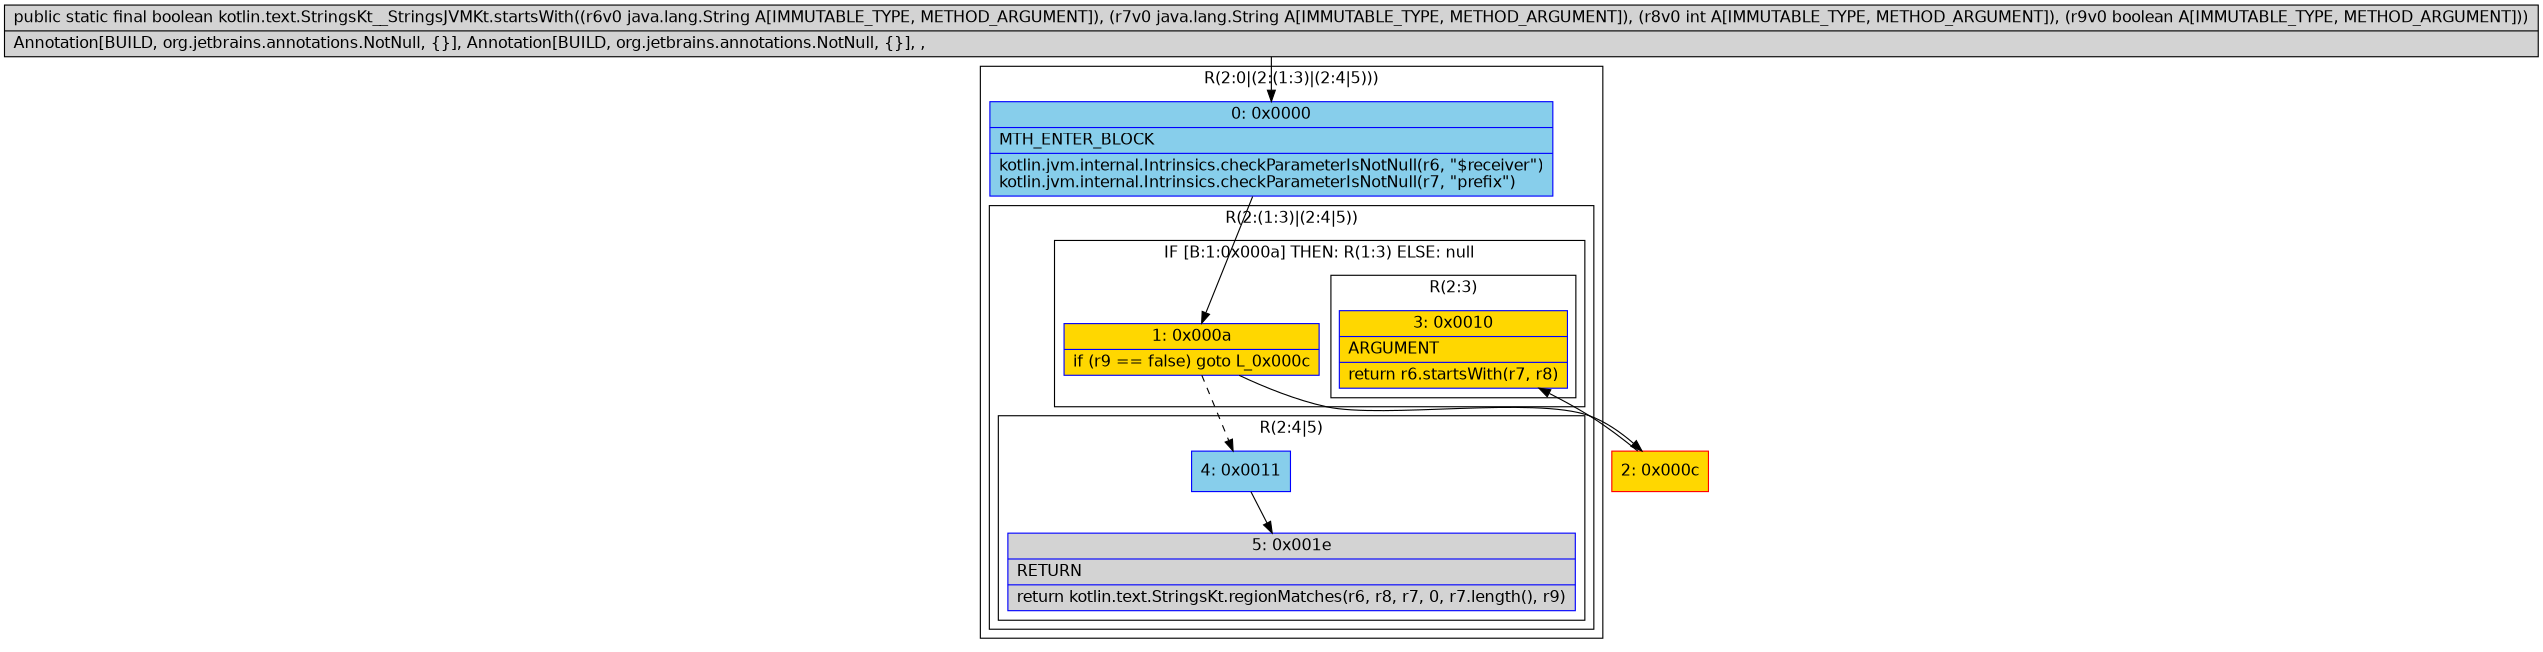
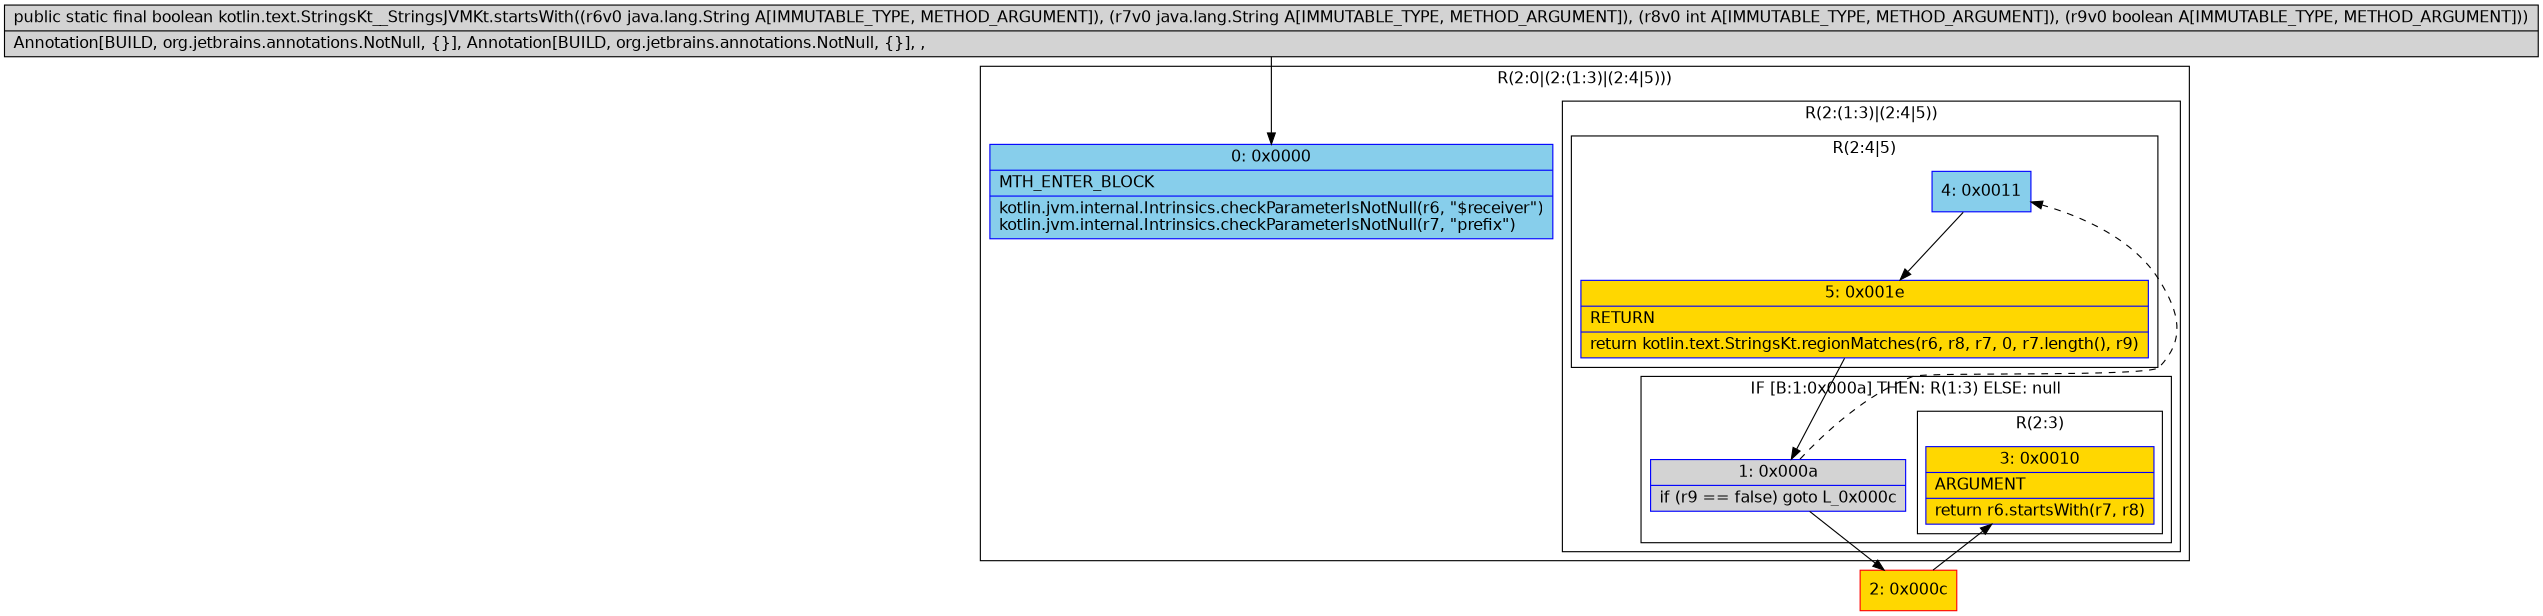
(1229, 255) -> (1821, 404)
(1192, 349) -> (1778, 485)
(1292, 572) -> (1865, 319)
